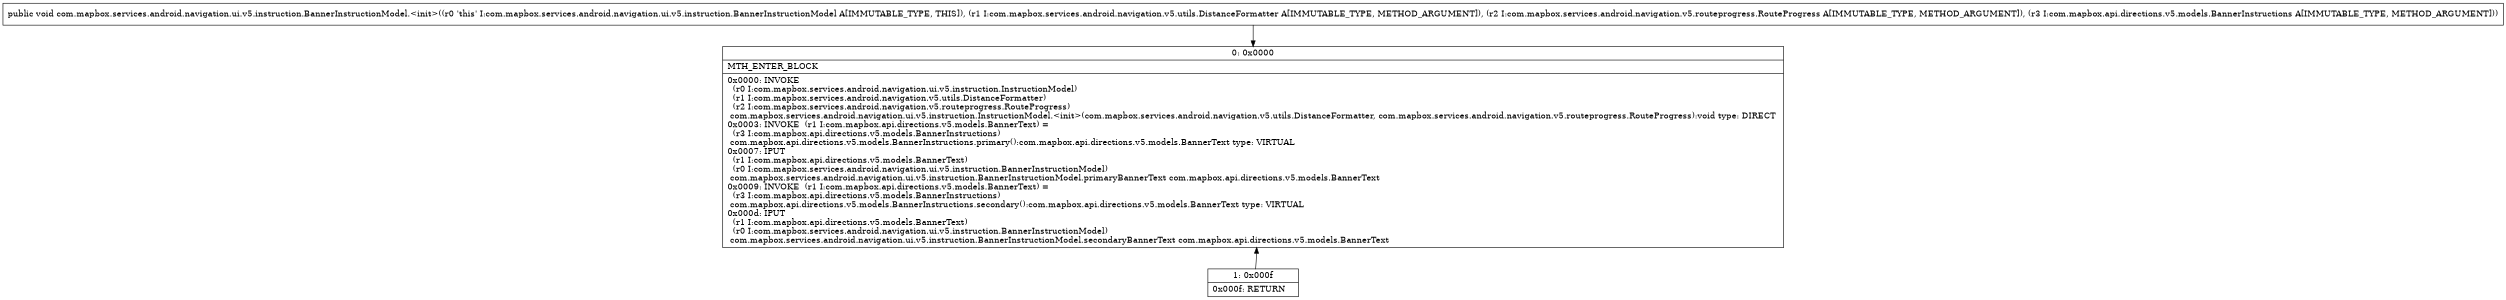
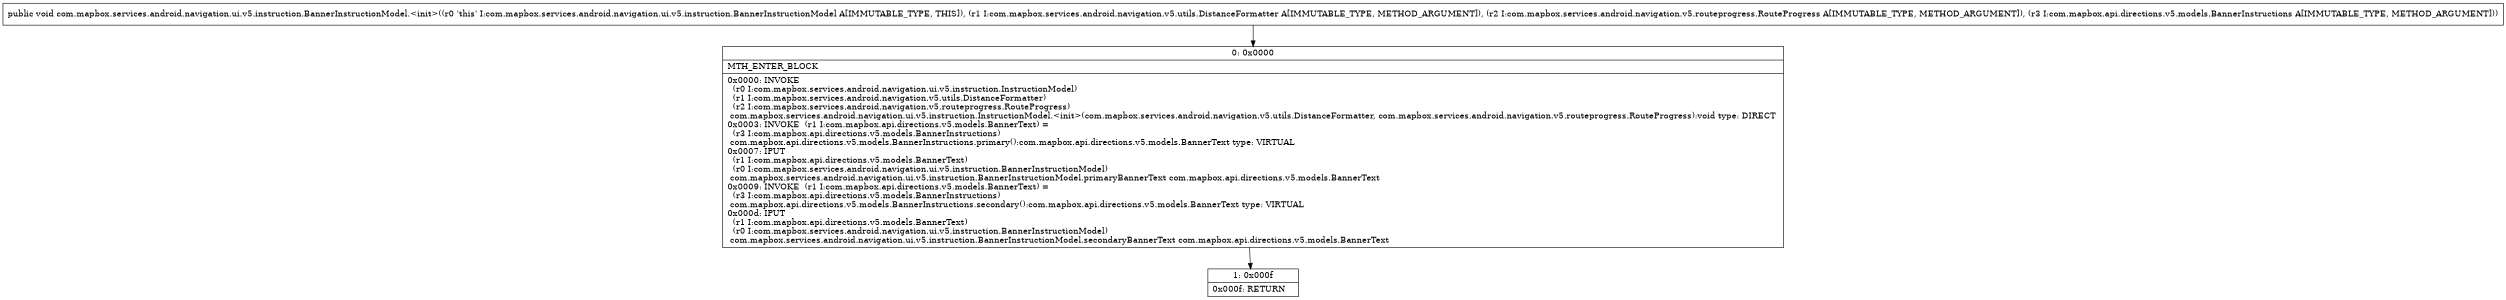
(1256, 261) -> (1250, 255)
